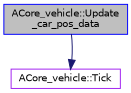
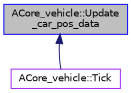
(72, 47) -> (59, 57)
